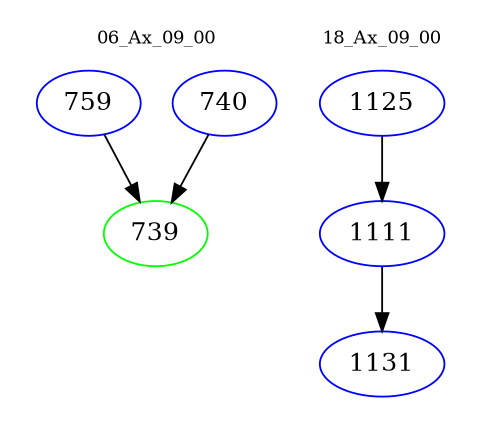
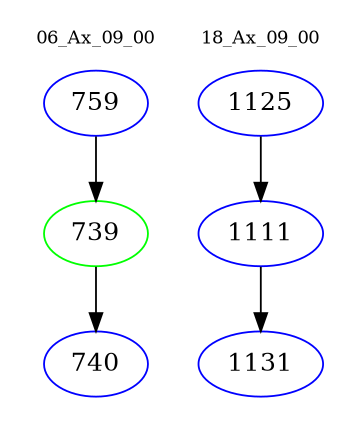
(195, 160) -> (96, 290)
